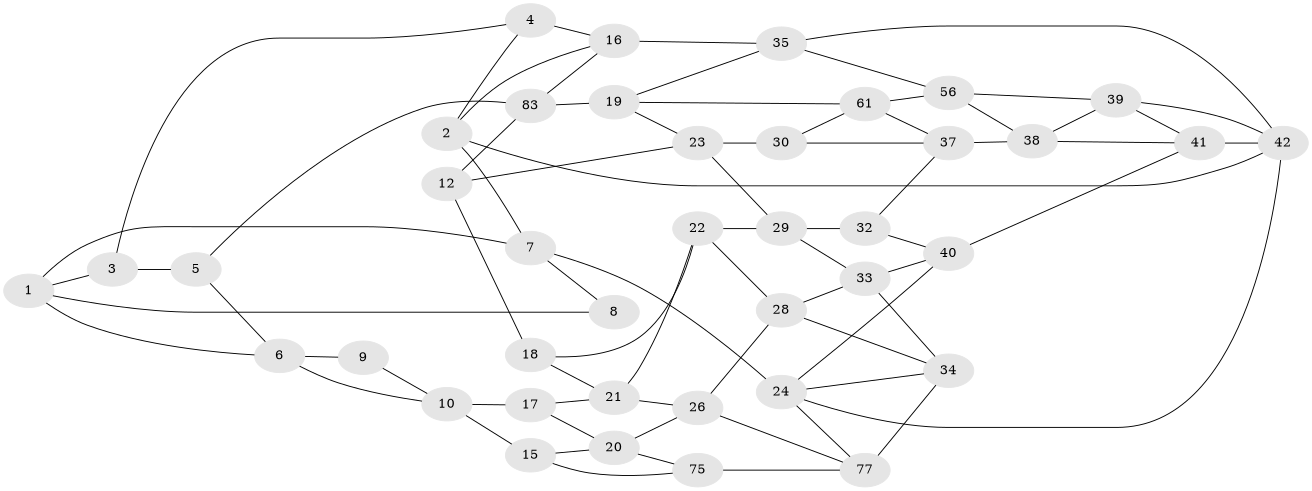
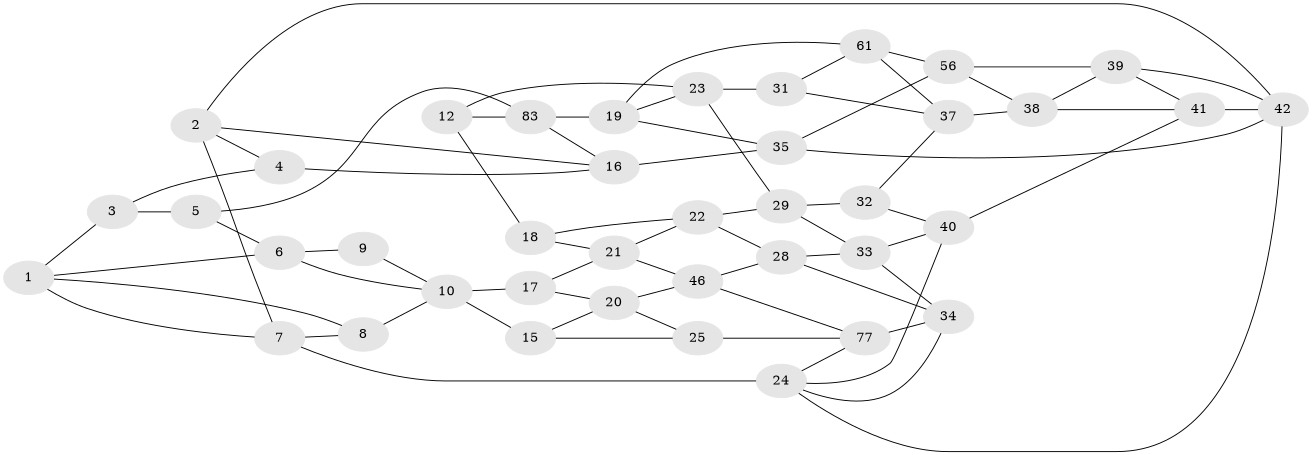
(781, 143) -> (781, 89)
none -> (405, 313)
(698, 408) -> (698, 282)
(698, 470) -> (698, 338)
